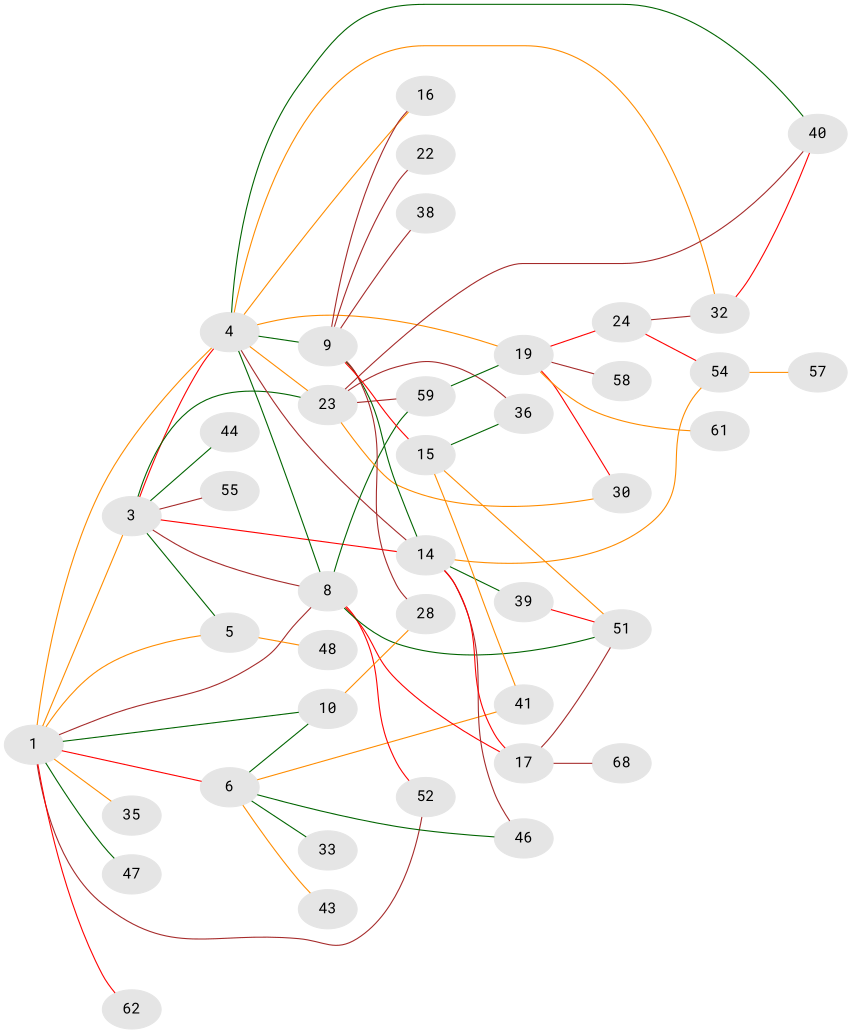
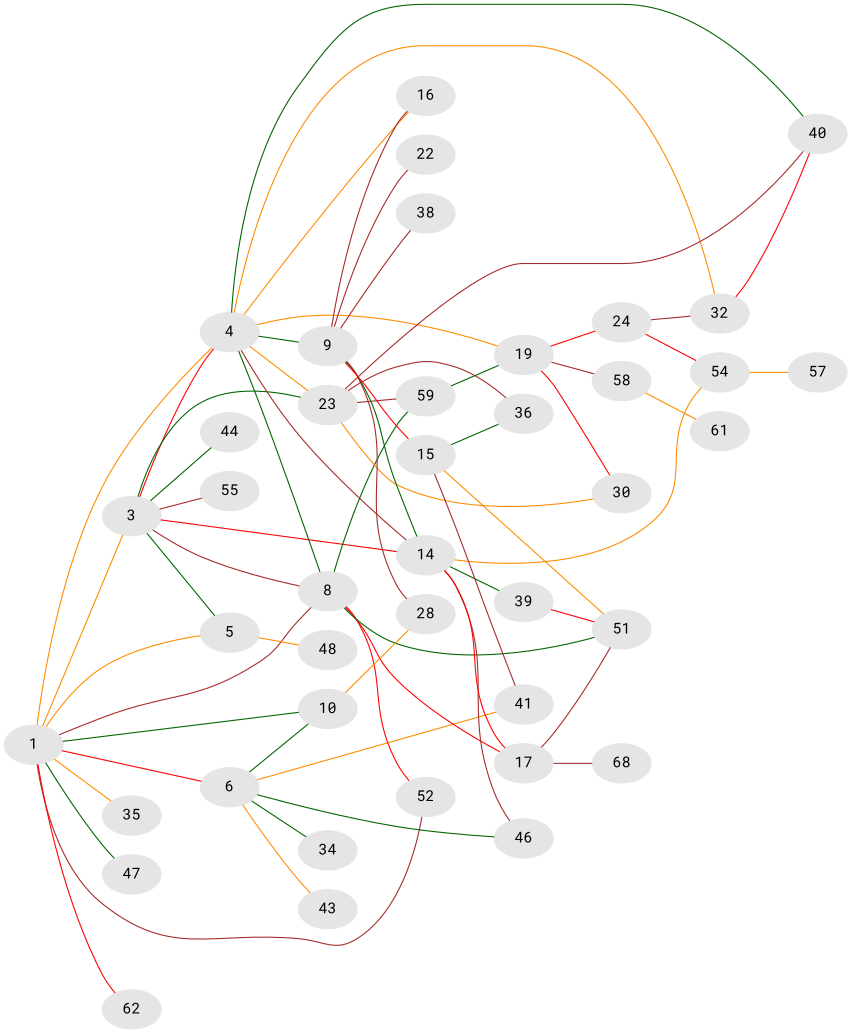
(609, 417) -> (671, 406)
(471, 569) -> (471, 569)
(328, 850) -> (328, 850)
